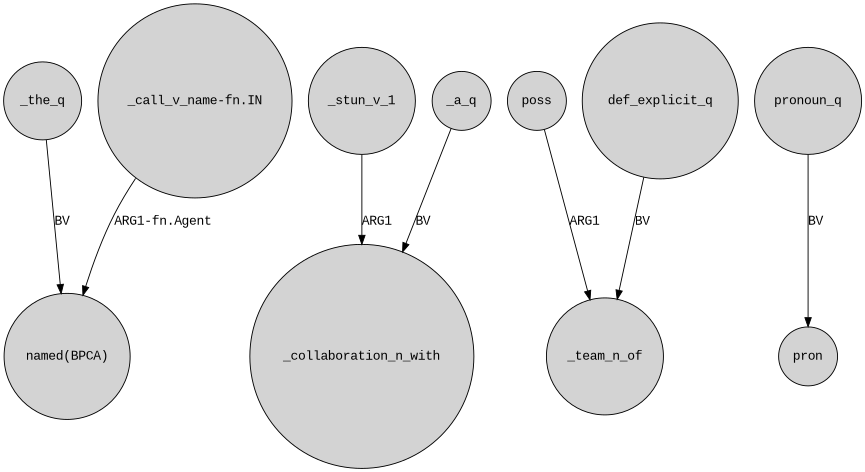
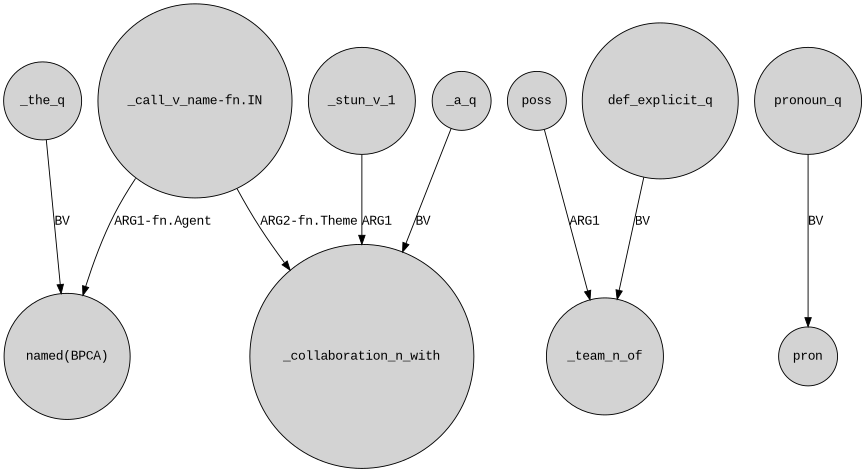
none -> (259, 227)
